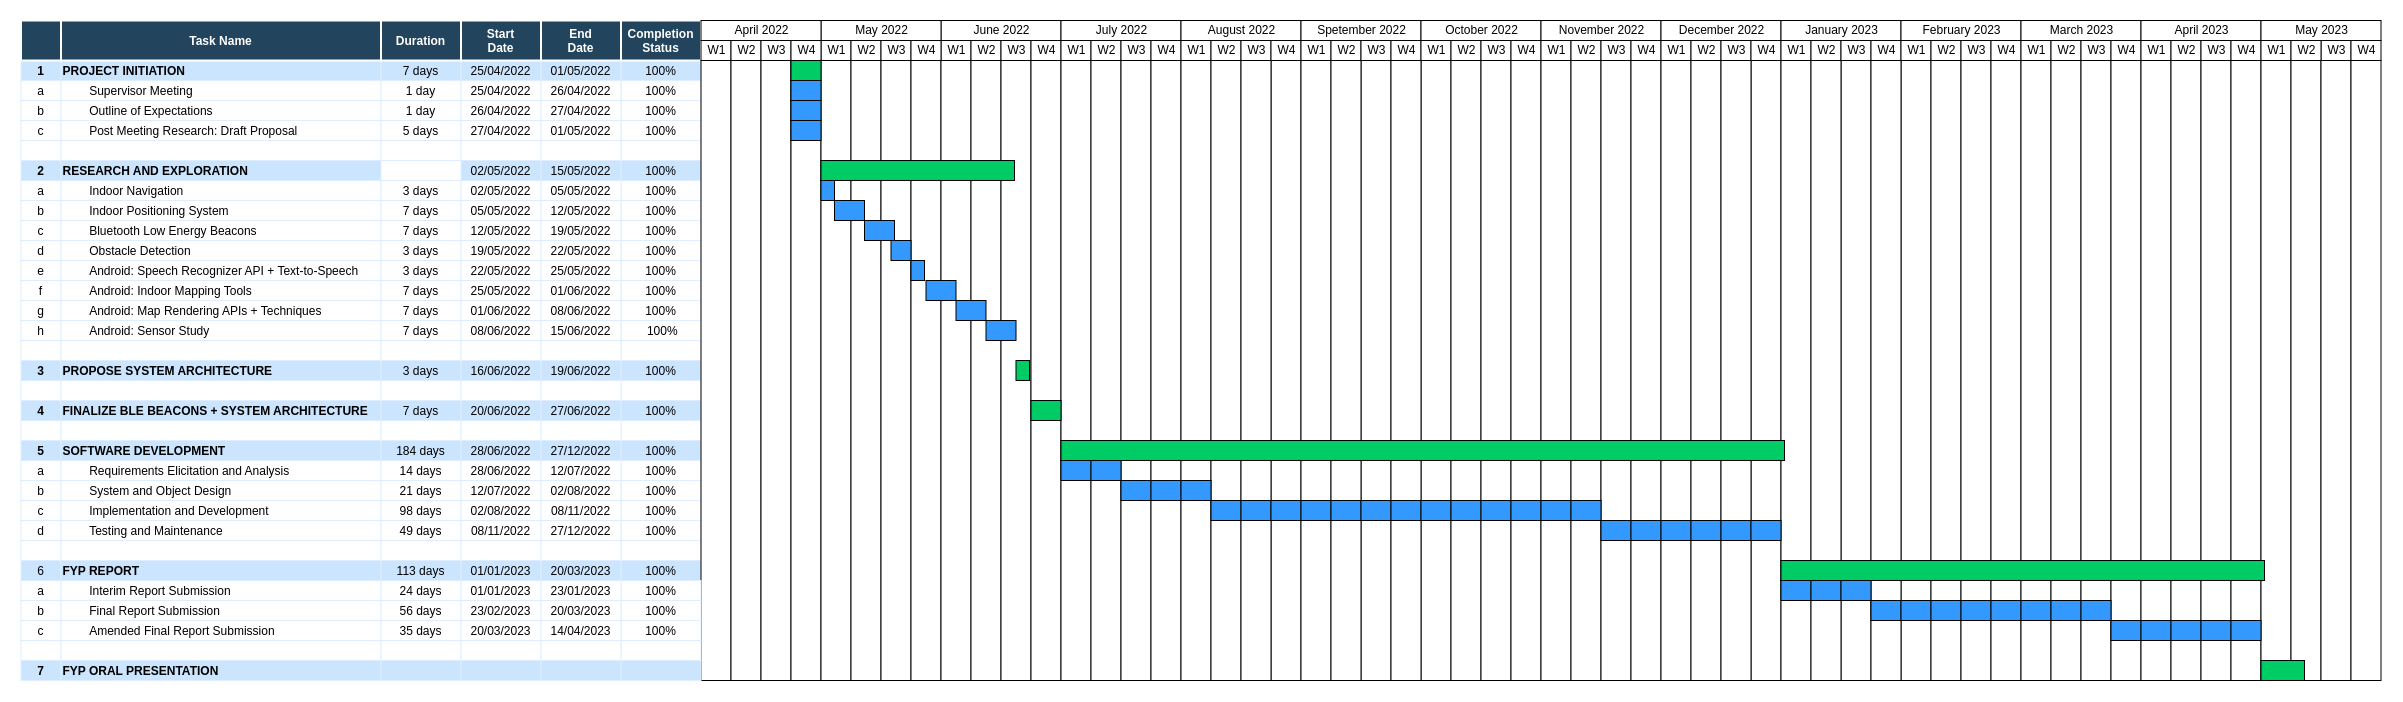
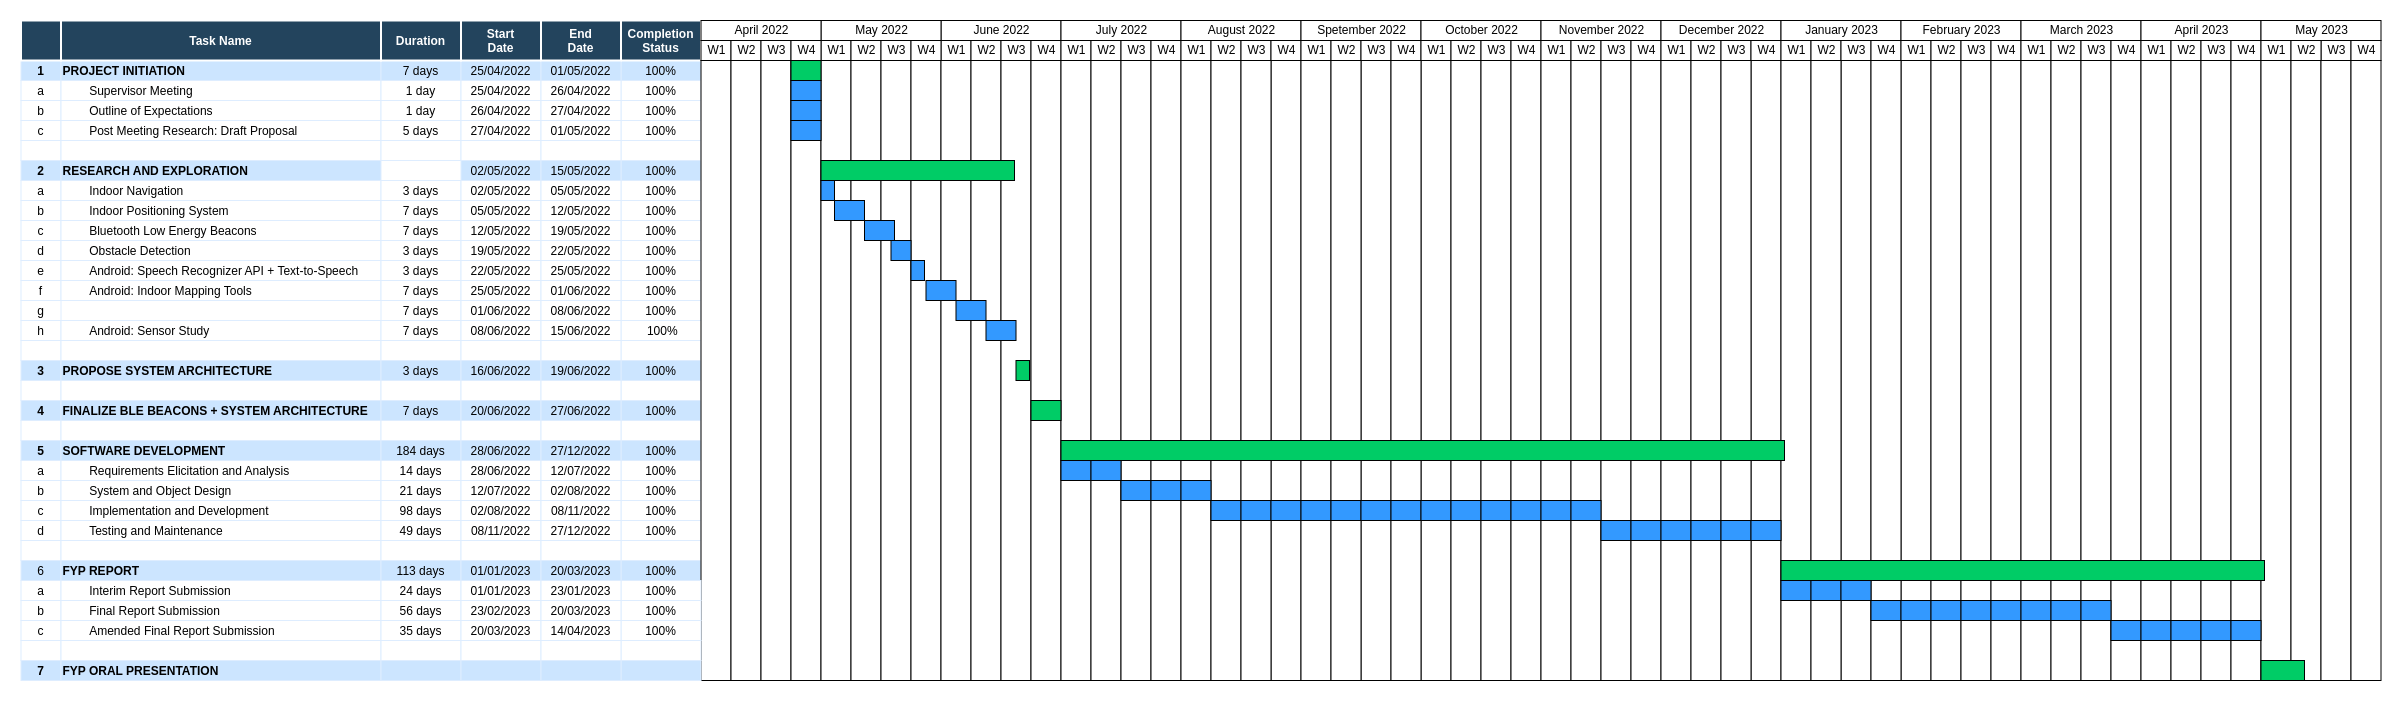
(221, 311) -> none
